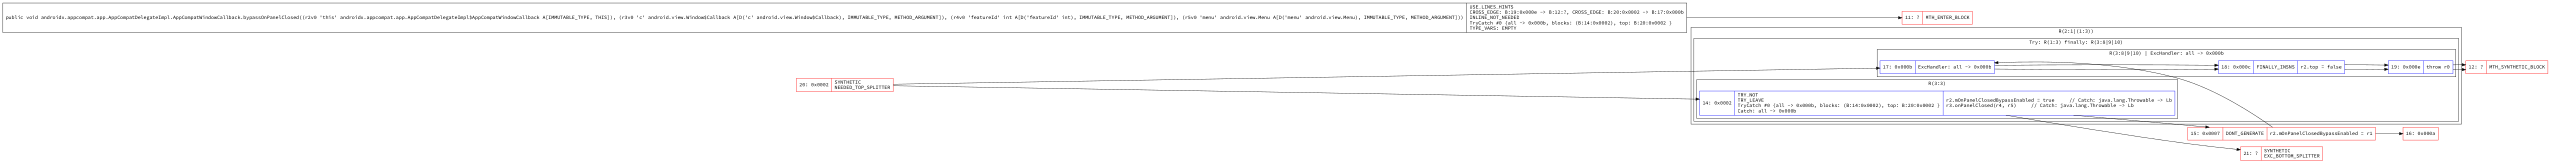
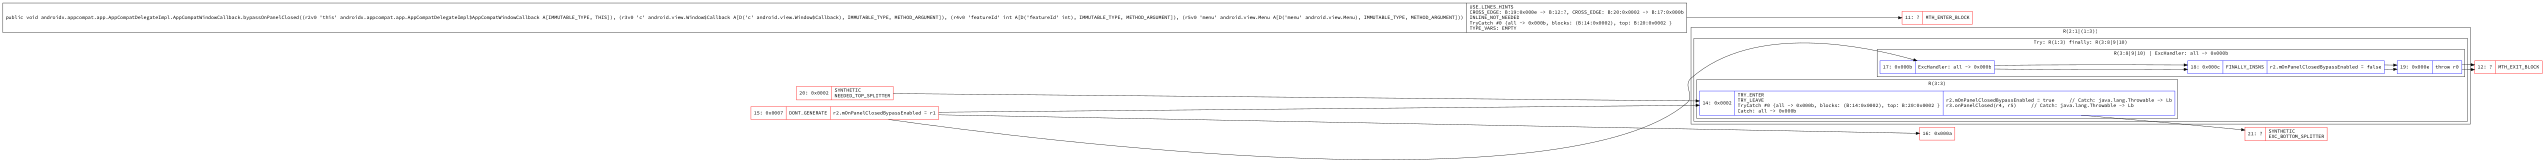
(2321, 67) -> (2326, 67)
(2517, 67) -> (2519, 67)
(1385, 76) -> none
(1748, 95) -> (1751, 95)
(2140, 121) -> (1317, 109)
